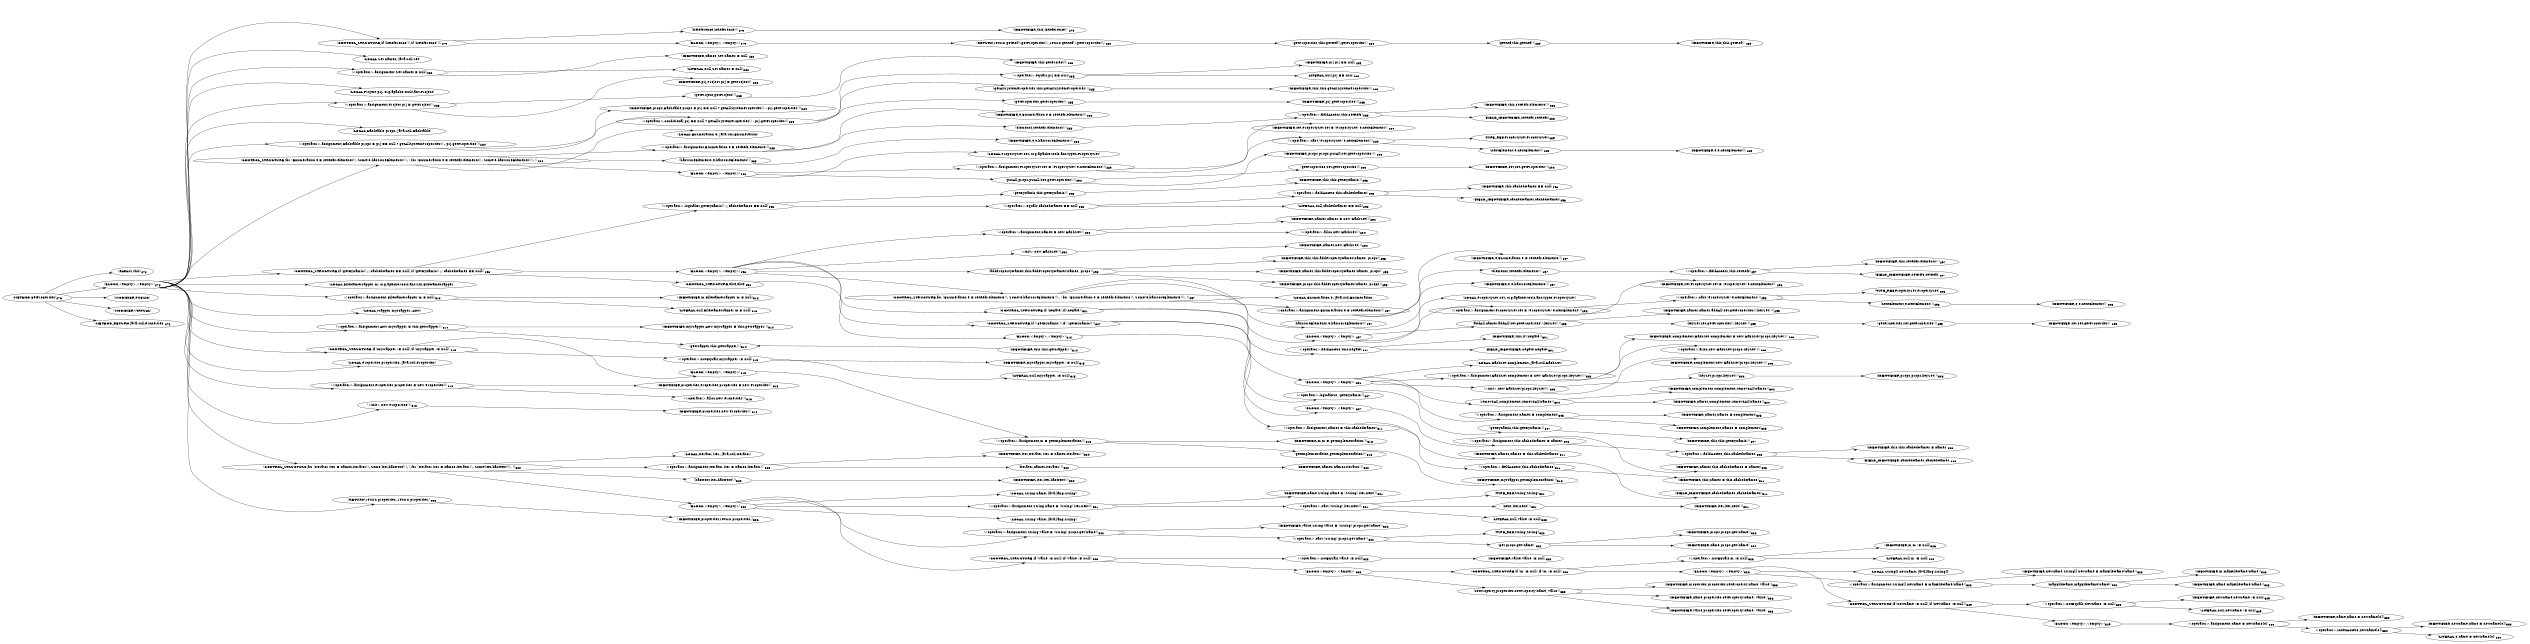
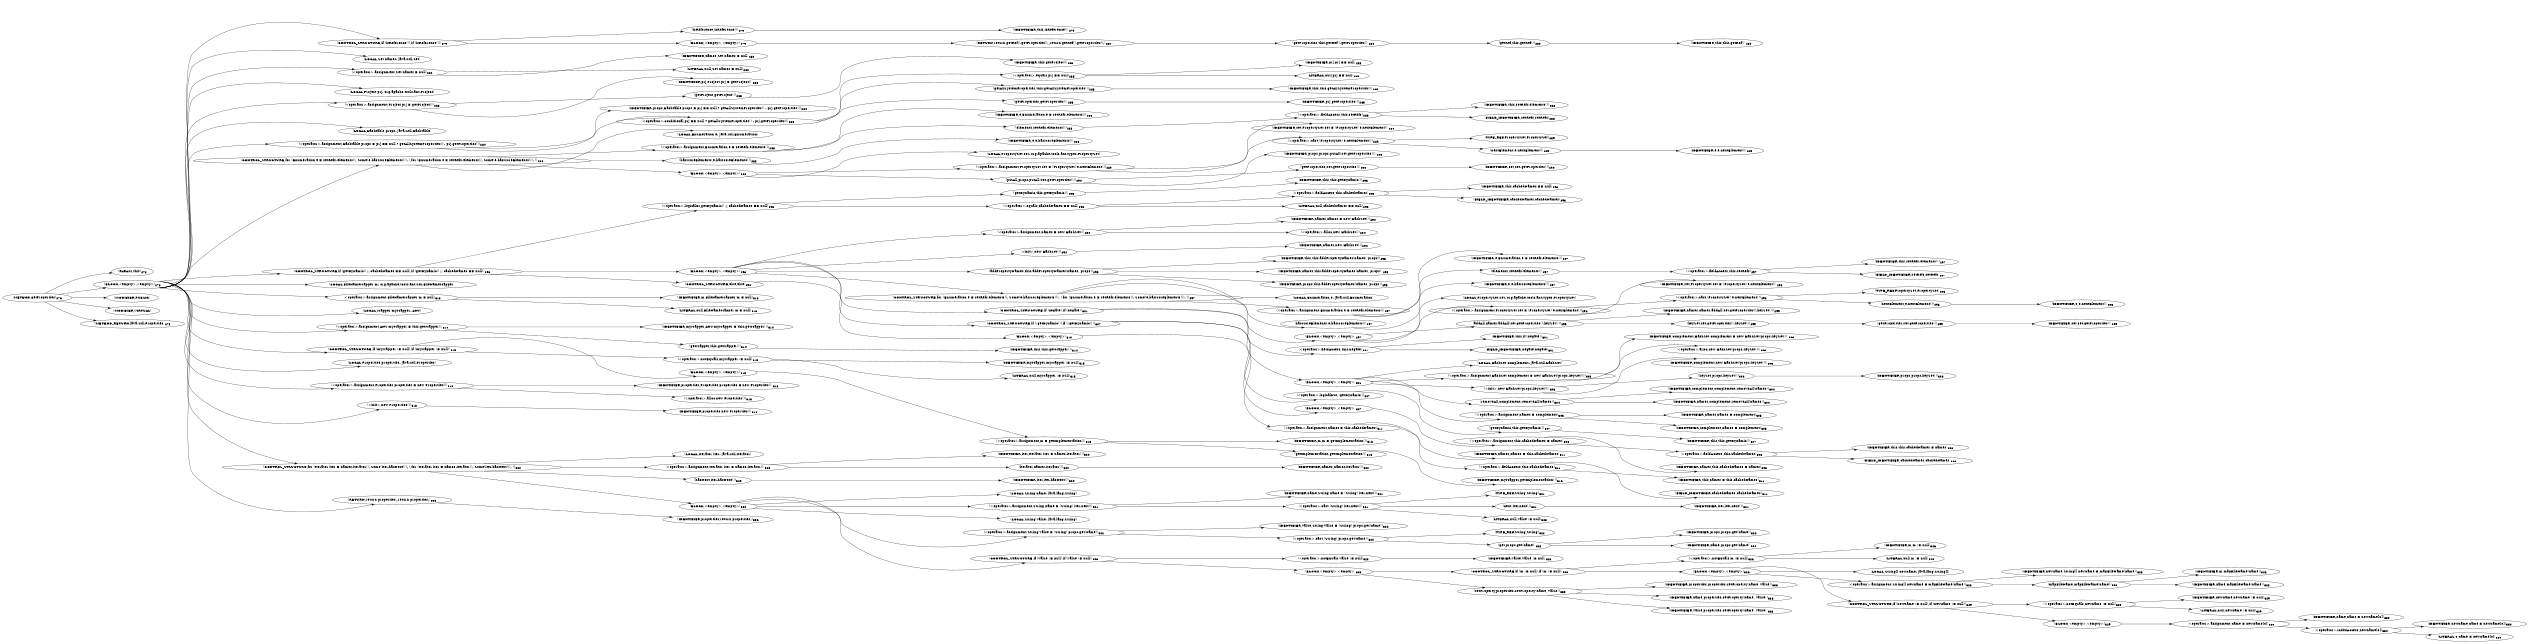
(880, 347) -> (875, 350)
